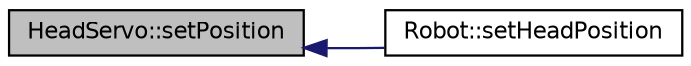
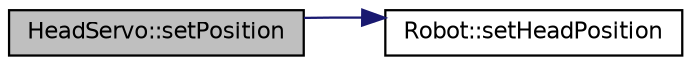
(356, 48) -> (333, 18)
